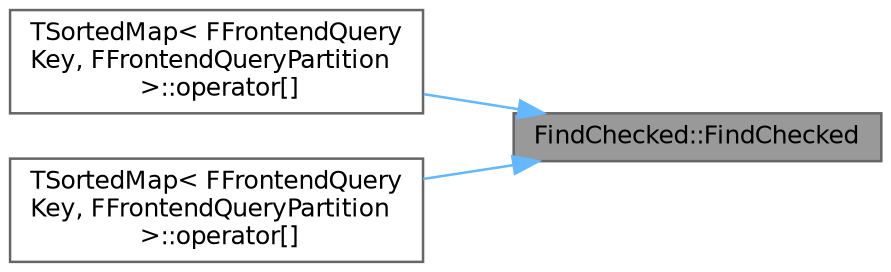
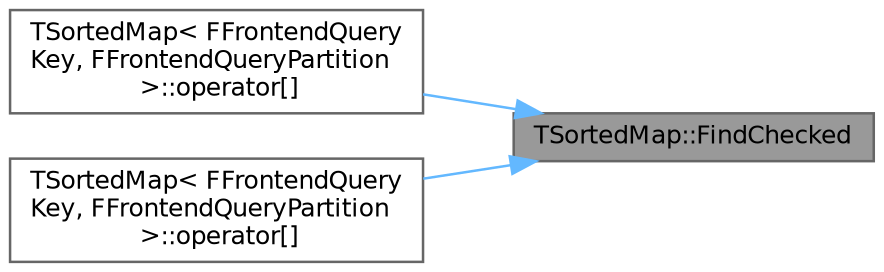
(698, 137) -> (694, 137)
